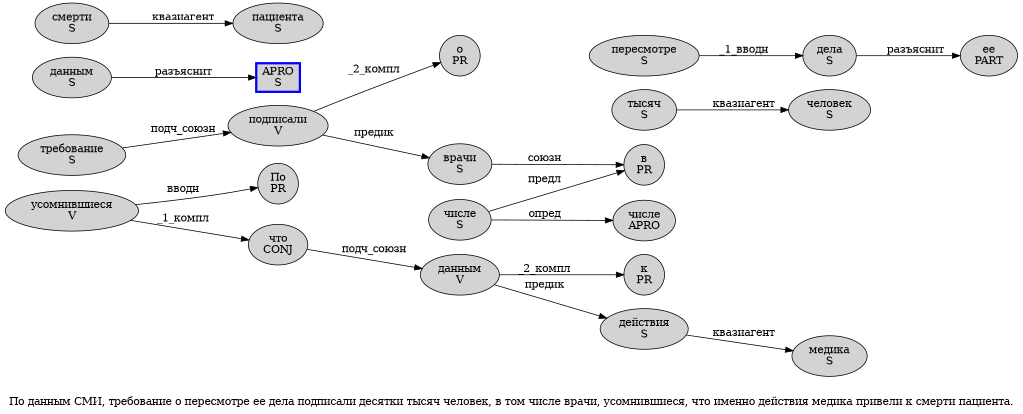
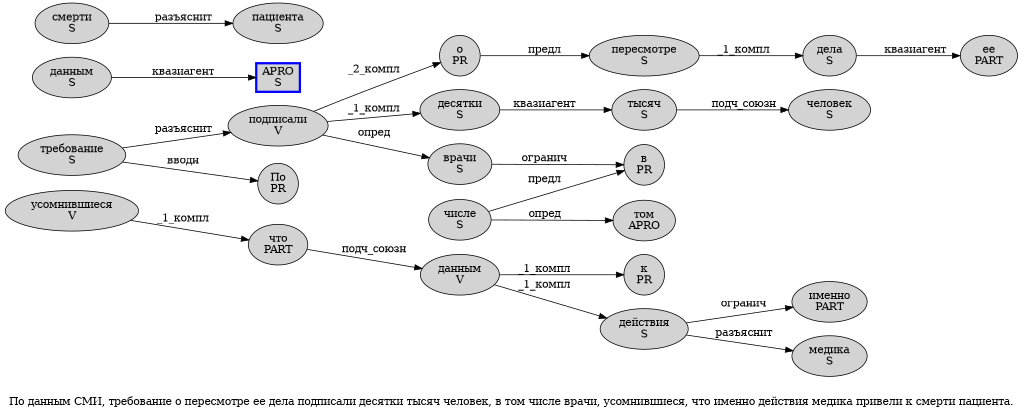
(183, 18) -> (183, 18)
(744, 50) -> (744, 50)
(915, 50) -> (915, 50)
none -> (531, 56)
(183, 72) -> (183, 72)
(744, 104) -> (744, 104)
none -> (460, 110)
(183, 129) -> (183, 129)
(374, 133) -> (374, 133)
(545, 158) -> (545, 158)
(193, 198) -> (186, 171)
(644, 221) -> (644, 221)
(278, 245) -> (278, 245)
(545, 269) -> (545, 269)
(545, 285) -> (545, 285)
none -> (830, 302)
(744, 333) -> (744, 333)
